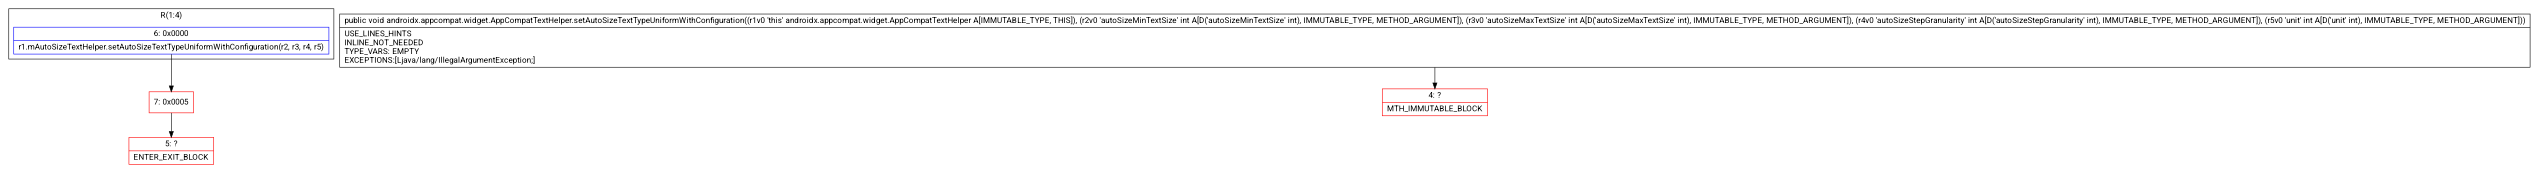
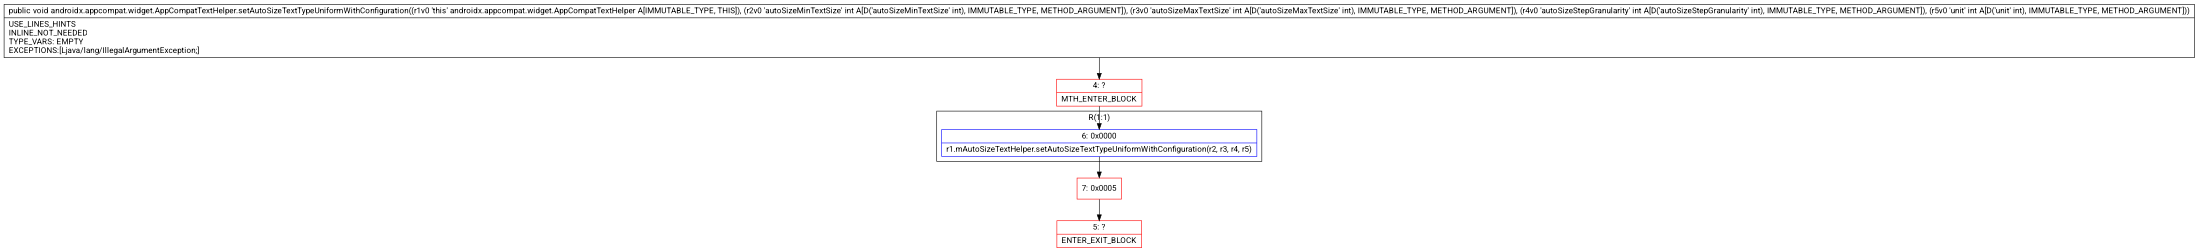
(171, 15) -> (1099, 118)
(1435, 109) -> (1099, 99)
none -> (1099, 115)
